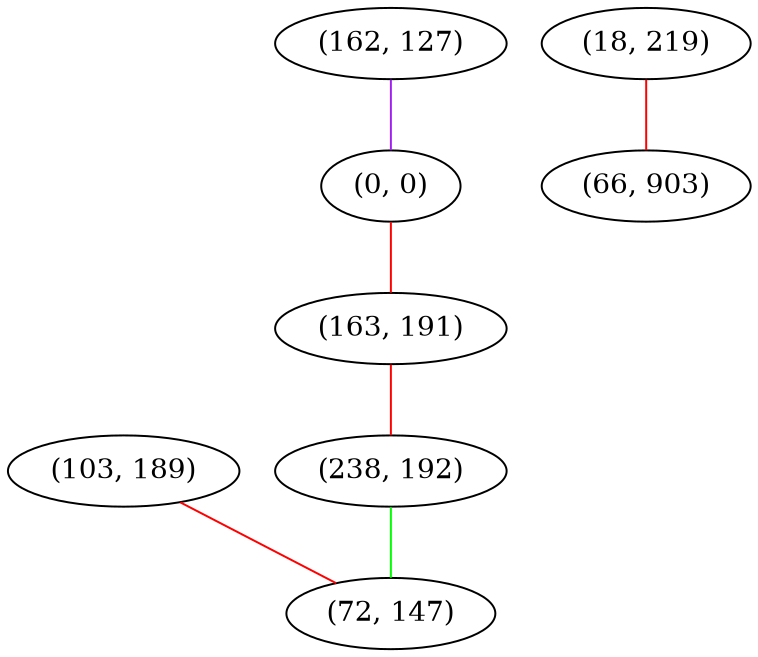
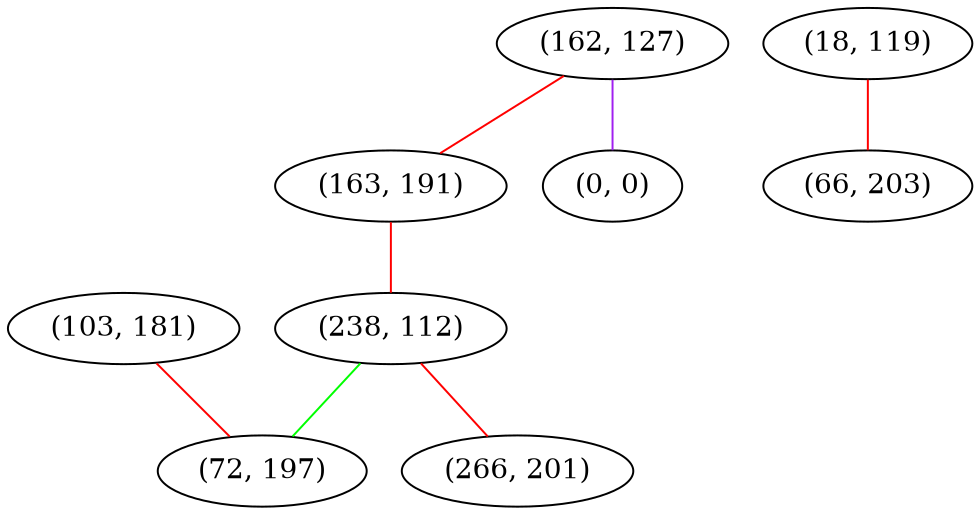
(646, 44) -> (868, 44)
(646, 186) -> (868, 186)
(391, 257) -> (502, 115)
(124, 471) -> (124, 329)
(391, 471) -> (391, 329)
none -> (518, 471)
(391, 614) -> (262, 471)
